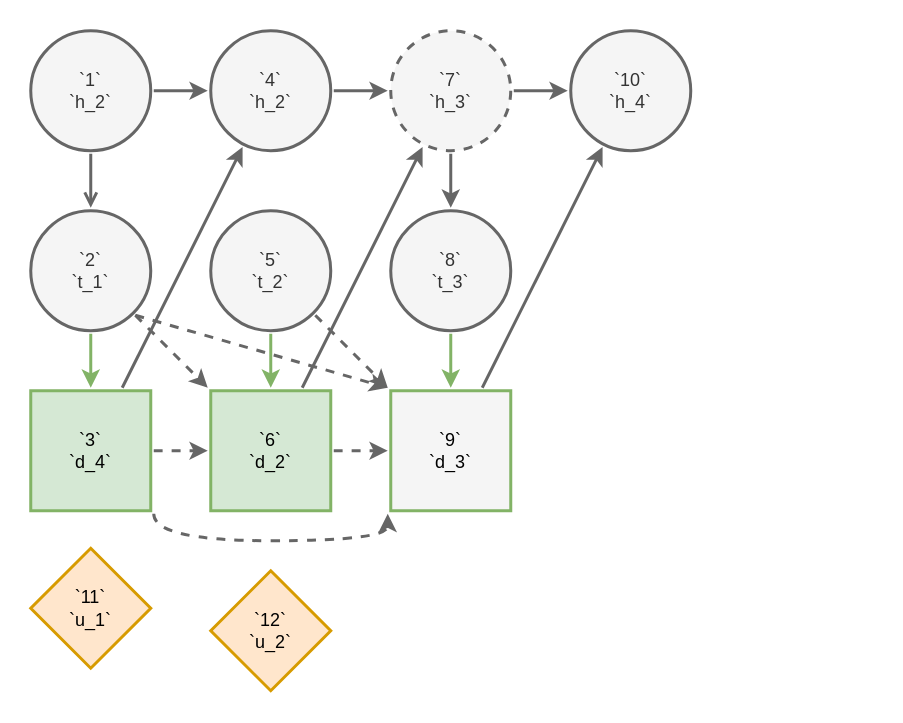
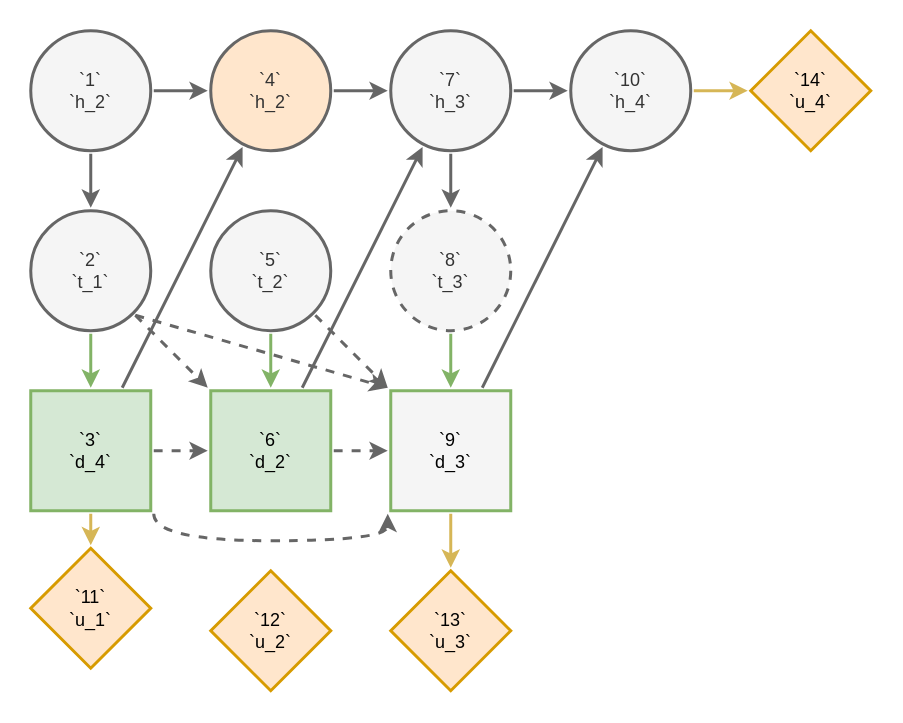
(271, 91) -> (271, 91)
(451, 91) -> (451, 91)
none -> (715, 91)
none -> (811, 91)
(91, 193) -> (91, 192)
(451, 271) -> (451, 271)
none -> (91, 532)
none -> (451, 535)
none -> (451, 631)
